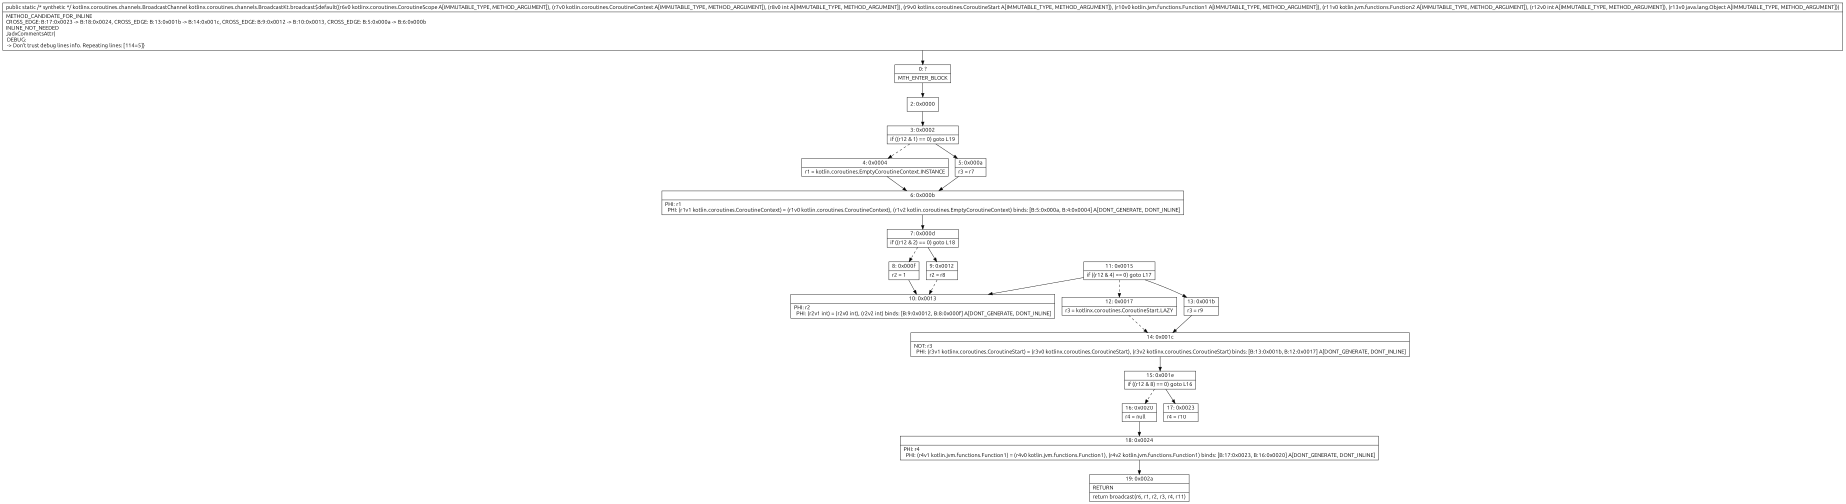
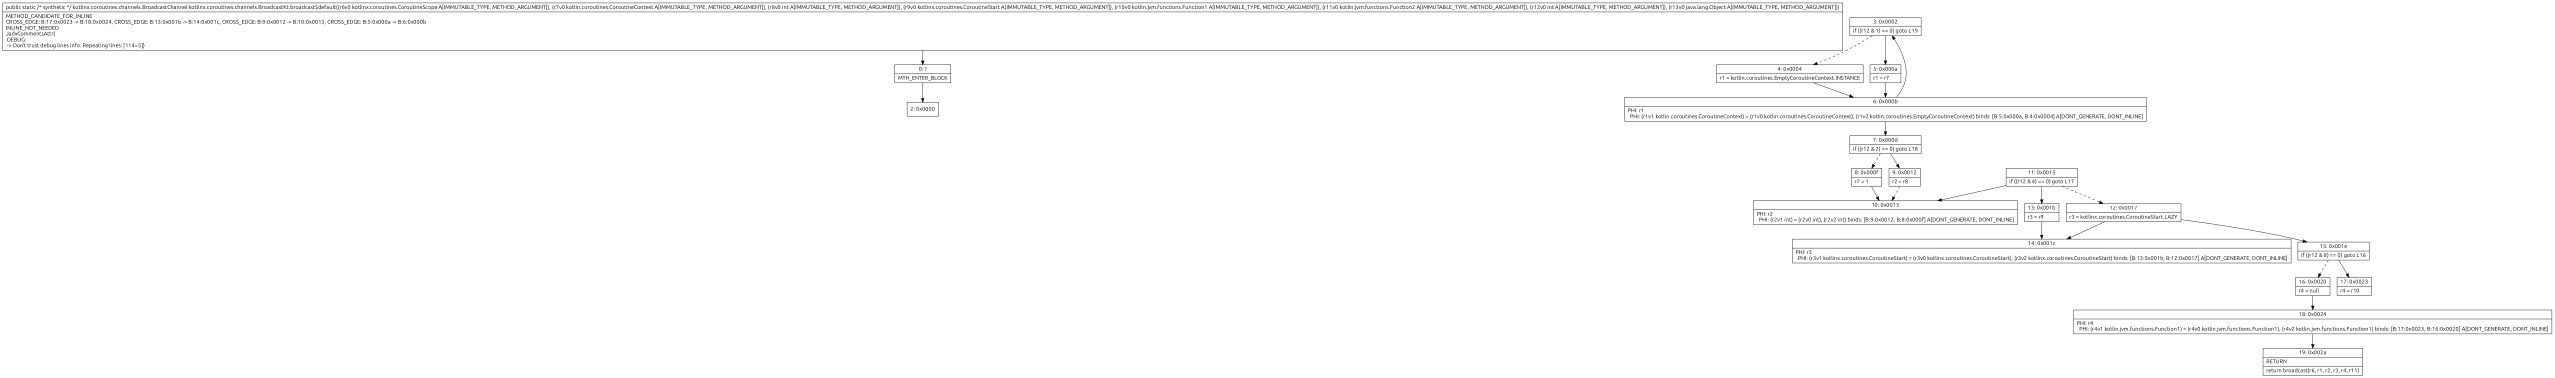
(923, 117) -> (1906, 68)
(966, 172) -> (1881, 78)
(1137, 323) -> (2088, 230)
(924, 346) -> (1805, 252)
(1160, 362) -> (2242, 229)
